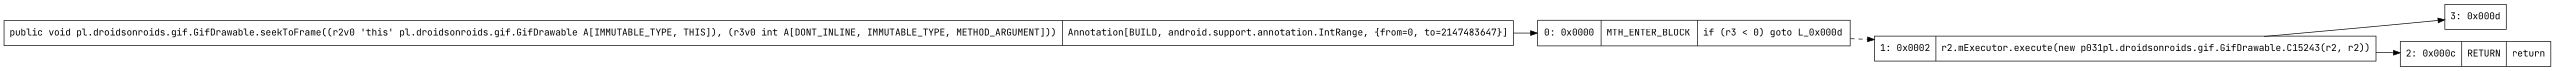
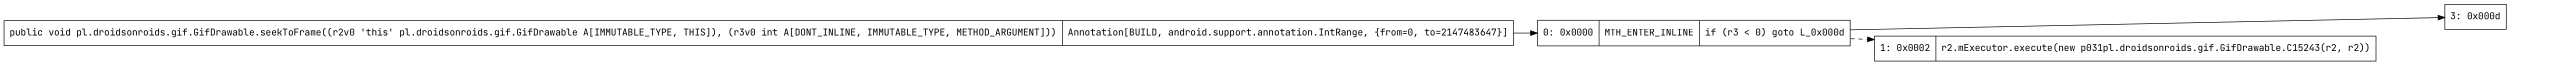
(2351, 29) -> (2144, 24)
(1648, 33) -> (1649, 33)
(2476, 54) -> none
